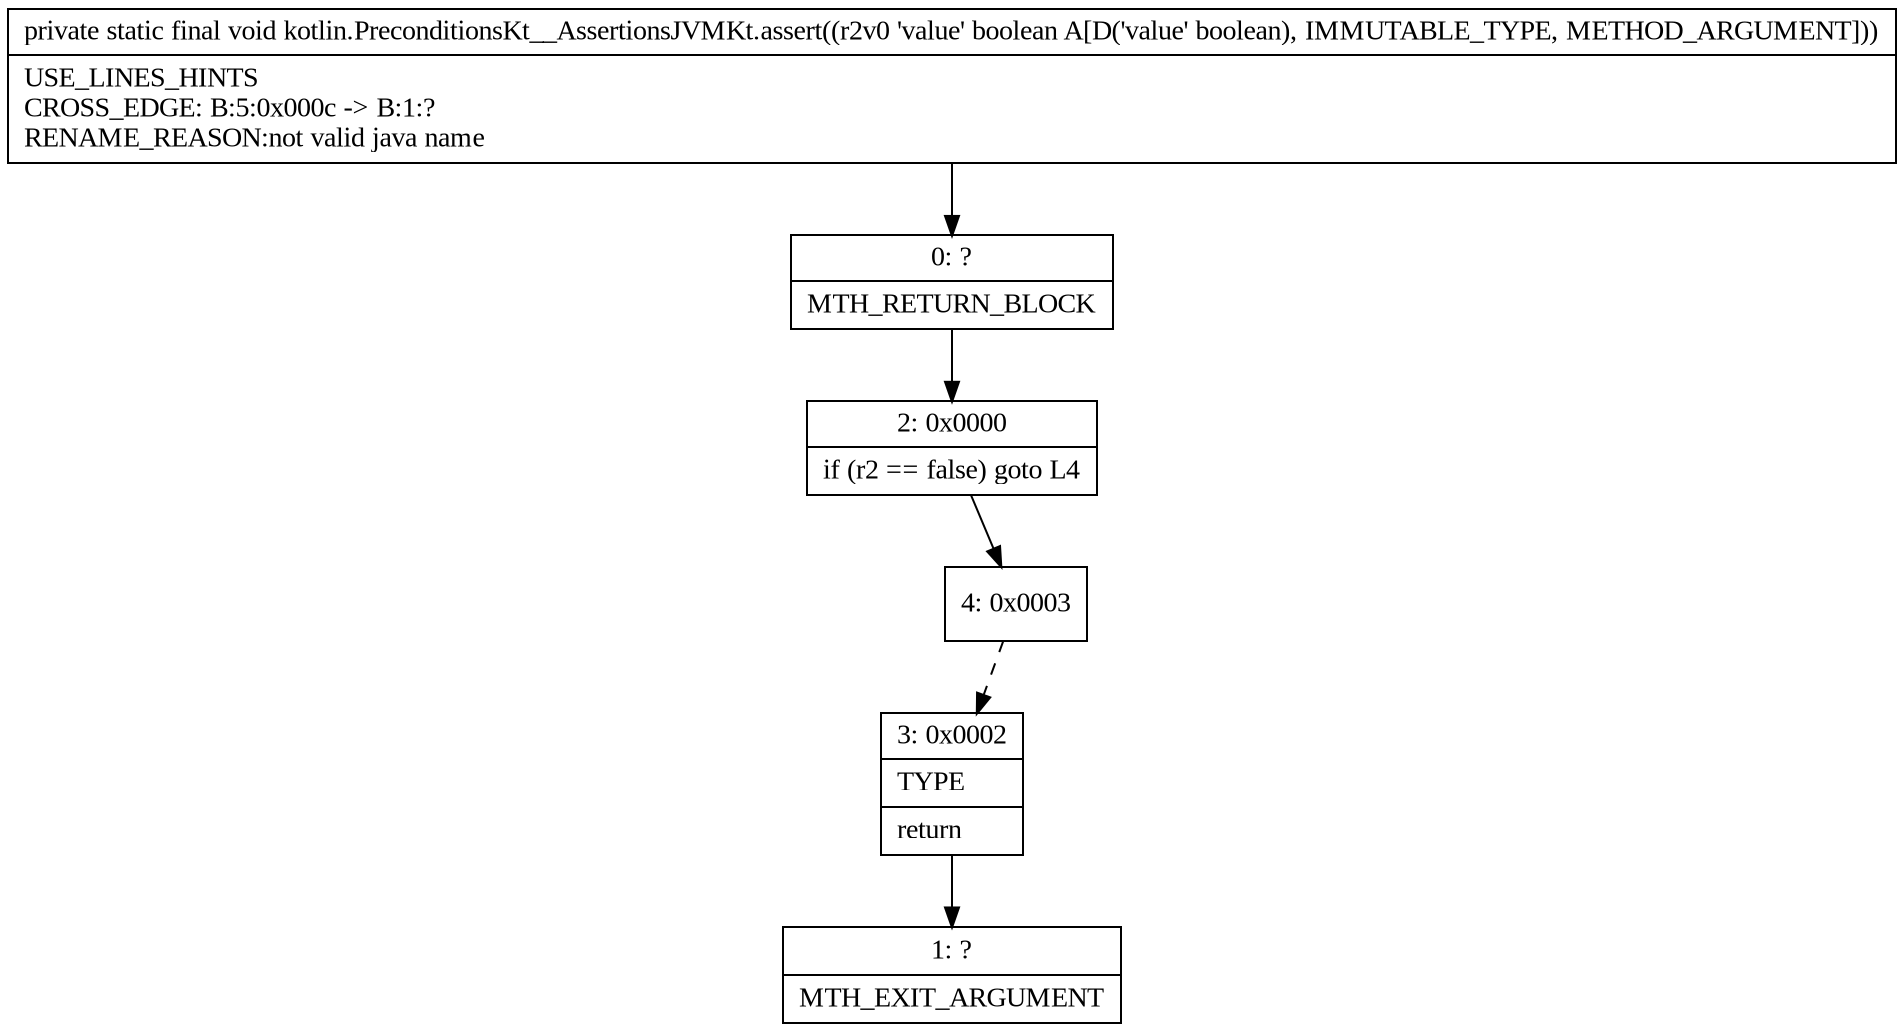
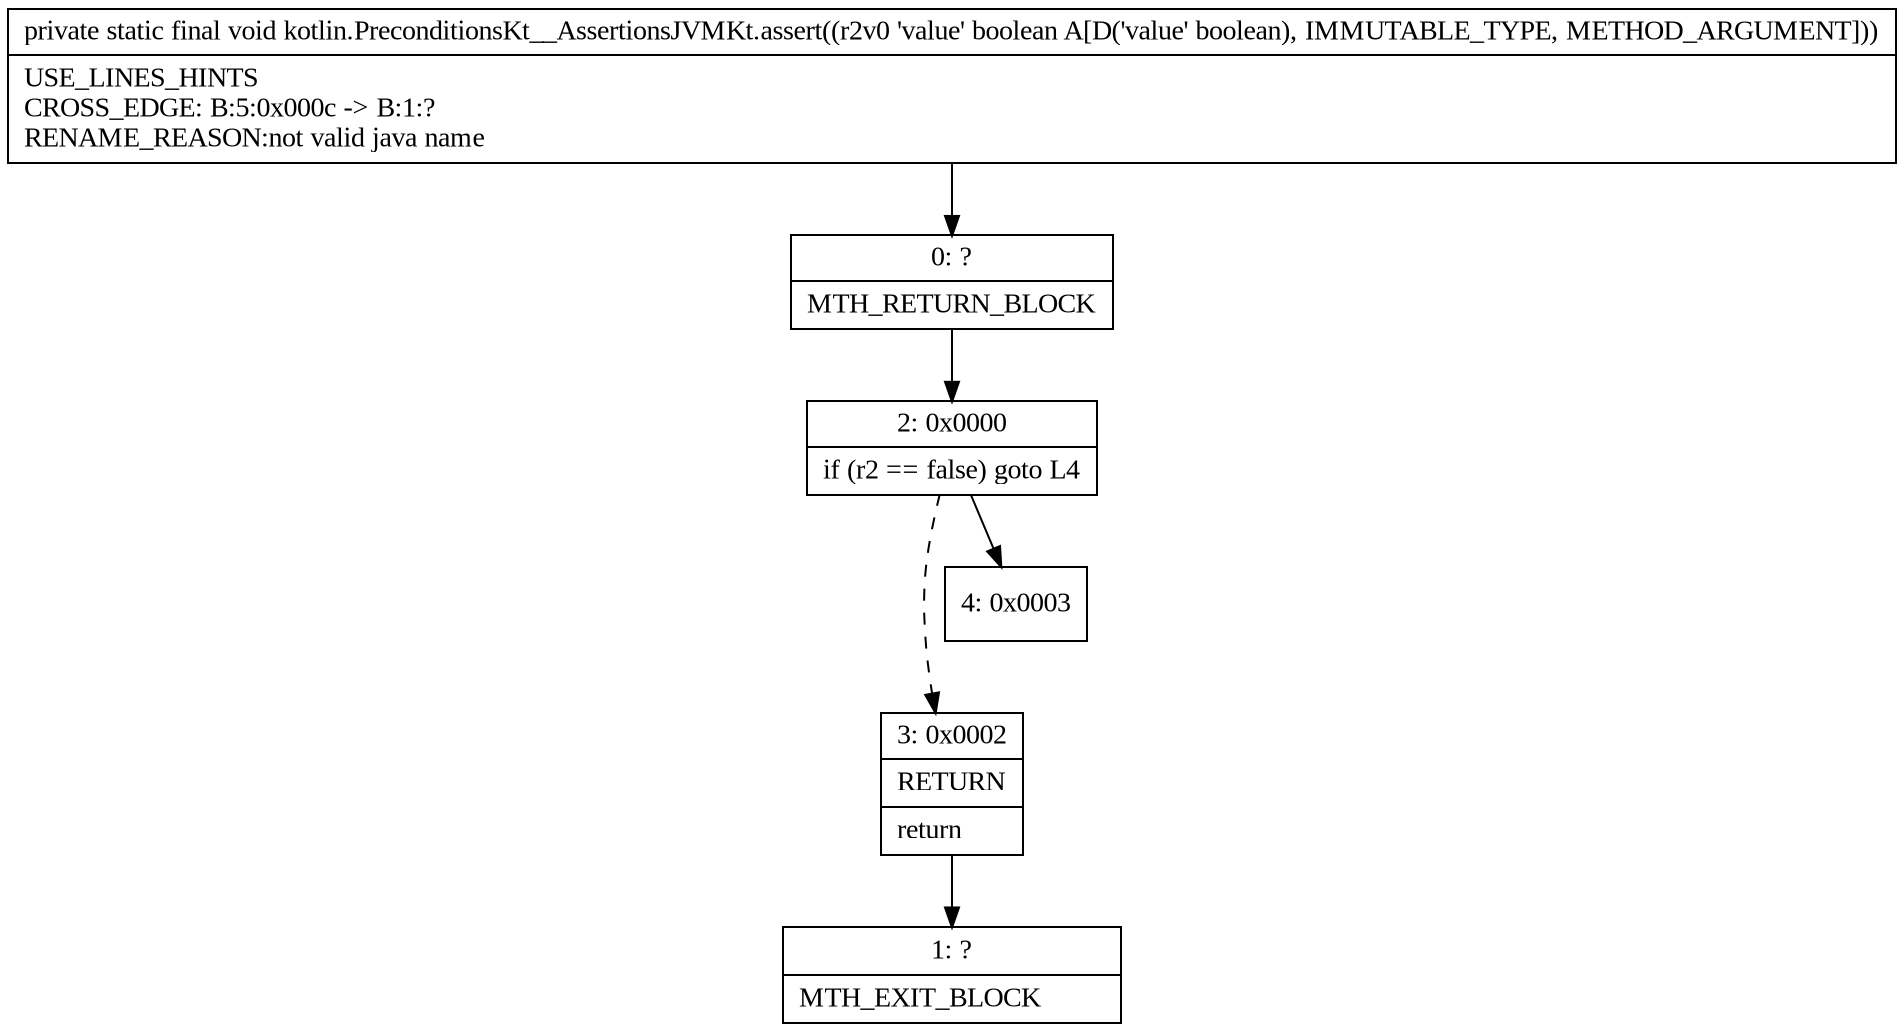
(994, 668) -> (924, 593)
(931, 782) -> (952, 782)
(952, 998) -> (920, 998)
